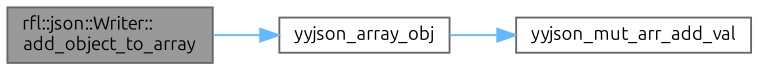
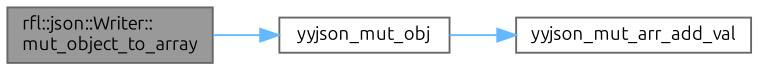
(110, 35) -> (110, 35)
(364, 35) -> (364, 35)
